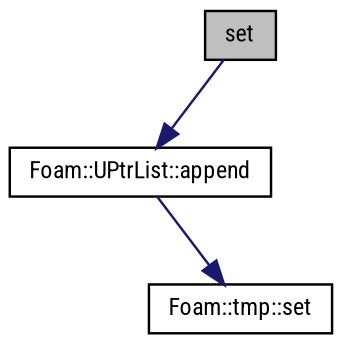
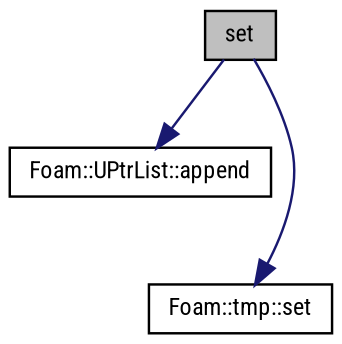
(183, 231) -> (293, 160)
